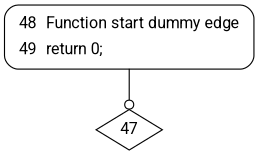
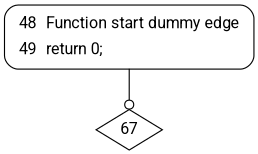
(129, 130) -> (129, 130)
